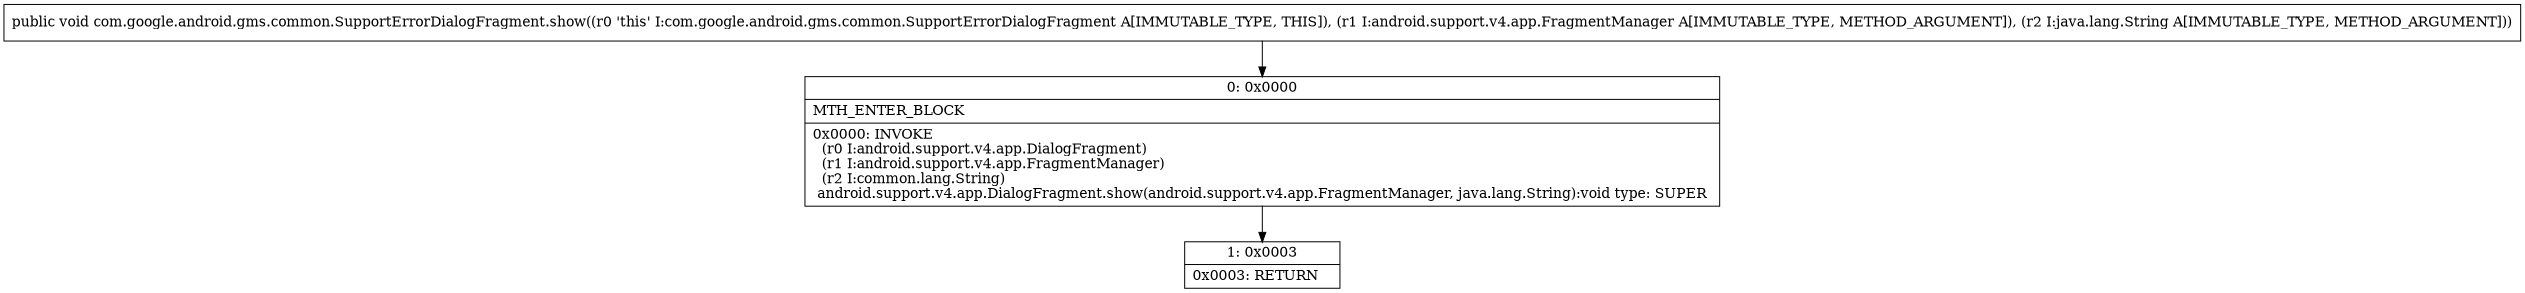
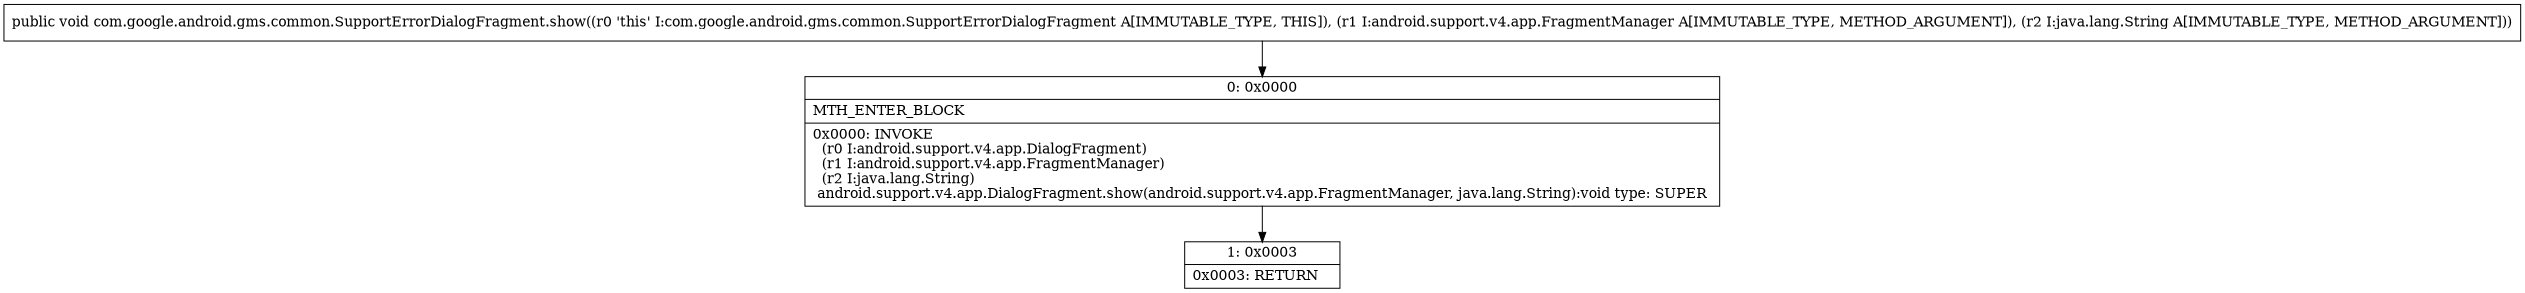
(909, 179) -> (894, 179)
